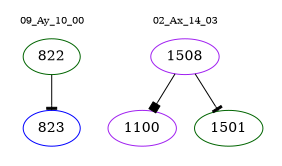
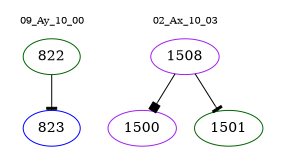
(185, 21) -> (185, 21)
(142, 128) -> (142, 128)
